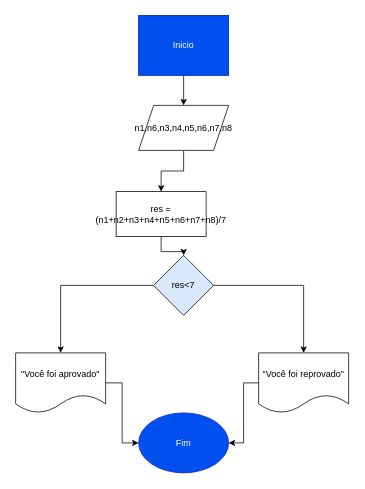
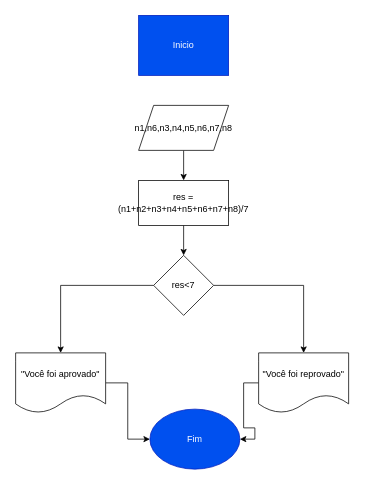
(183, 87) -> none
(161, 214) -> (183, 203)
(183, 285) -> (183, 285)
(183, 443) -> (195, 439)
